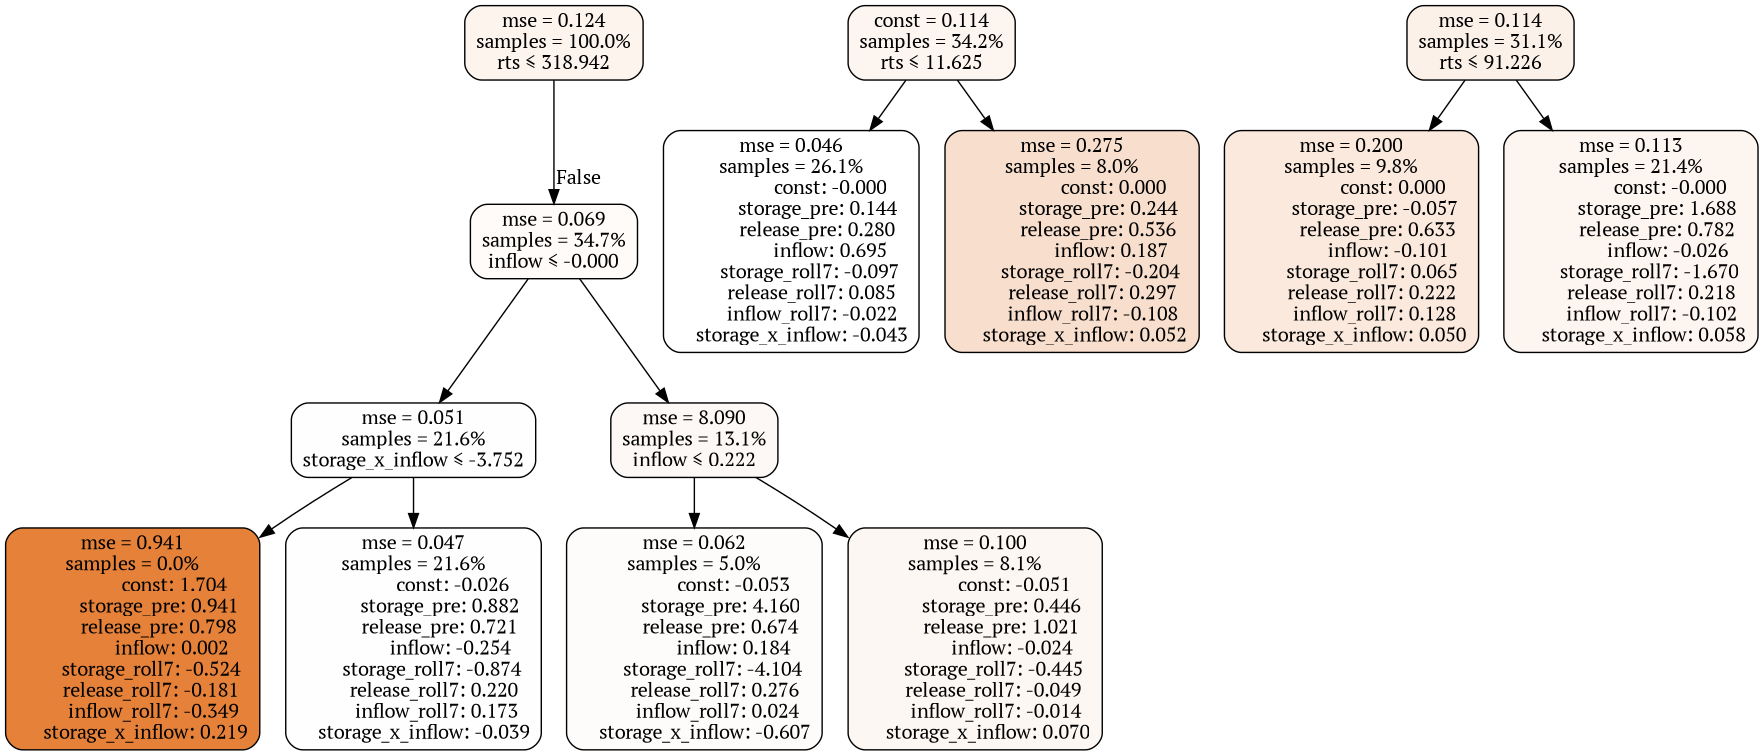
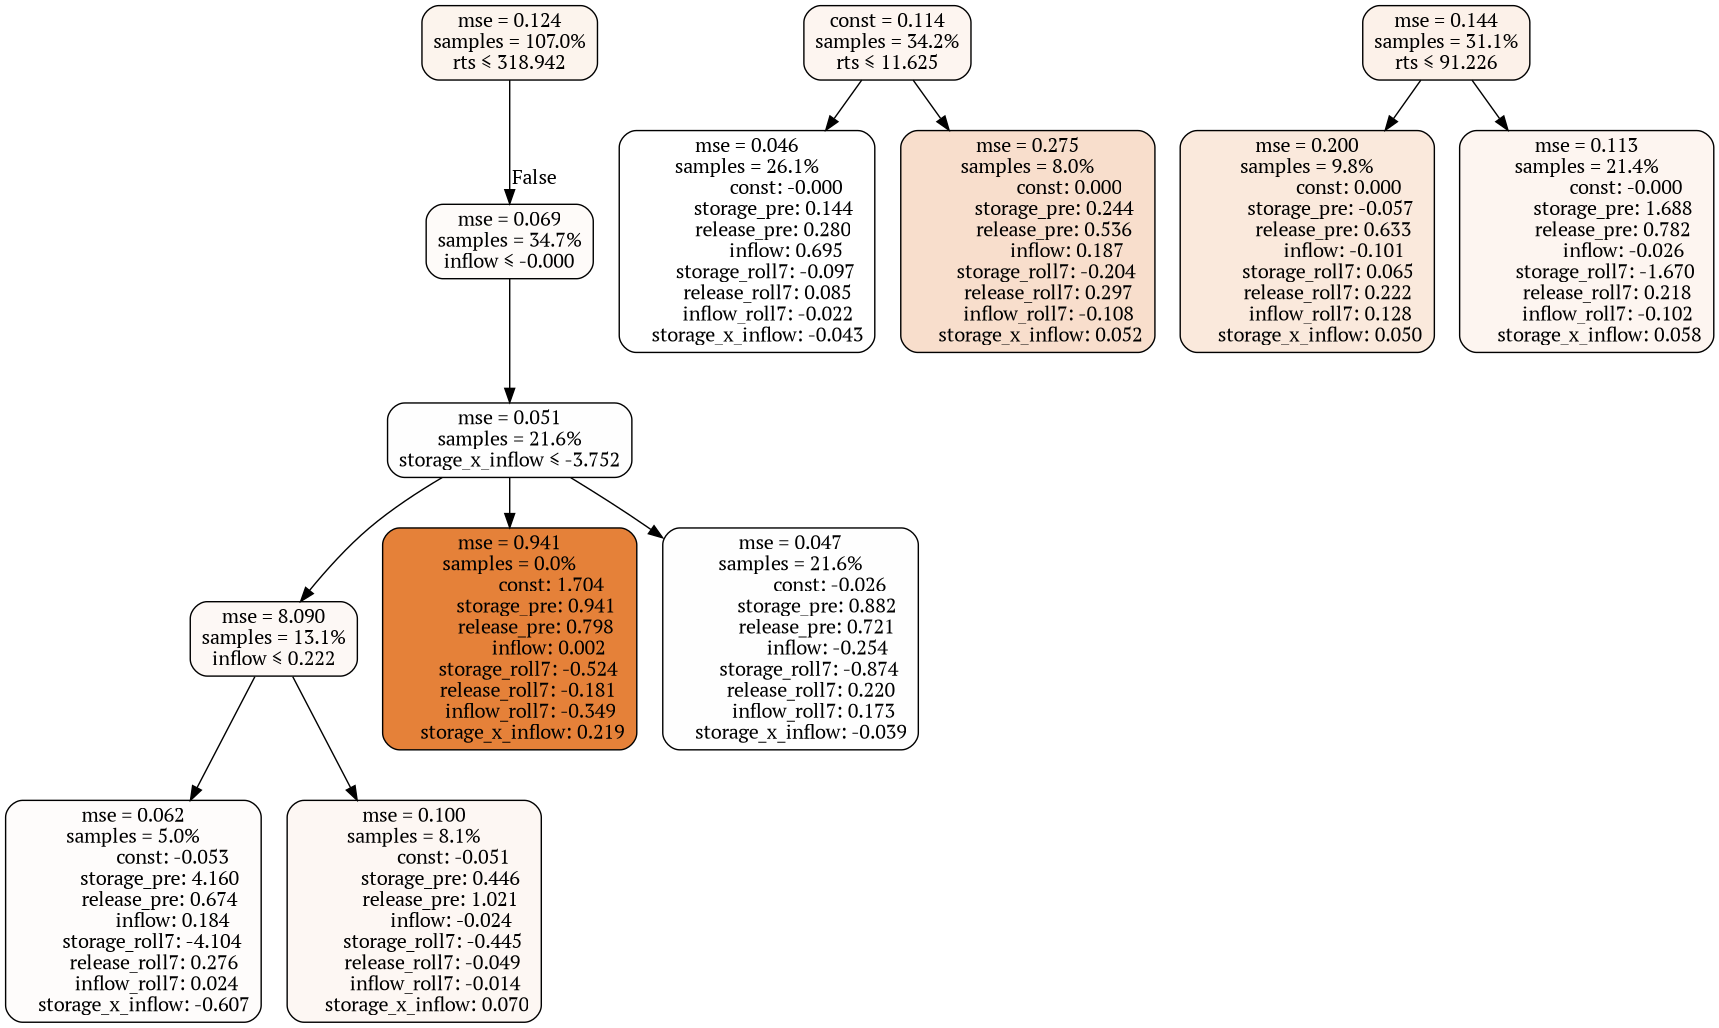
(554, 43) -> (510, 43)
(1491, 43) -> (1446, 43)
(620, 335) -> (370, 527)
